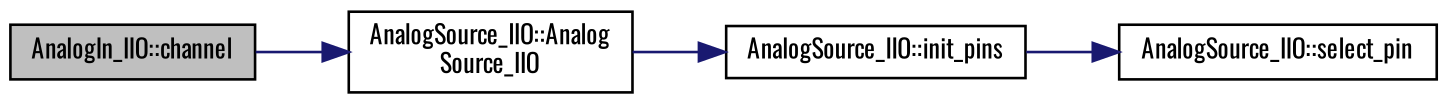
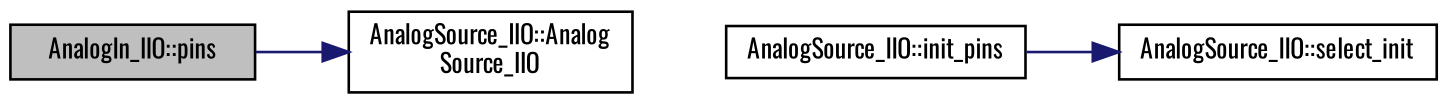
(133, 52) -> (133, 52)
(665, 52) -> none
(1278, 52) -> (1278, 52)
